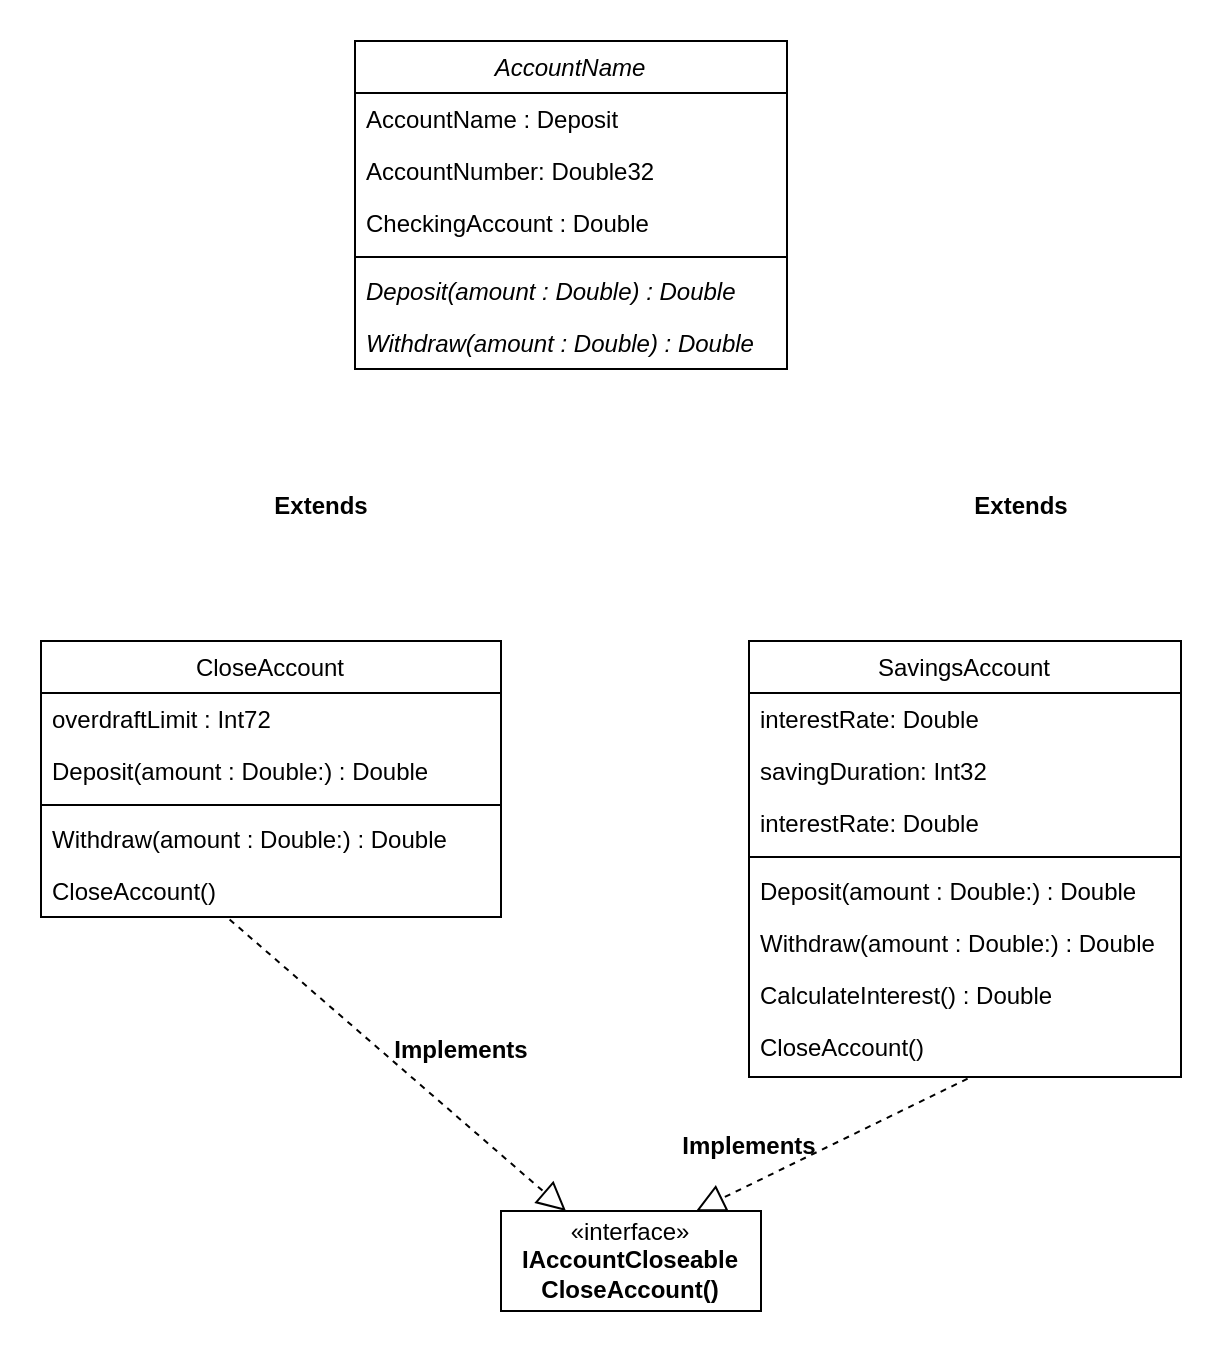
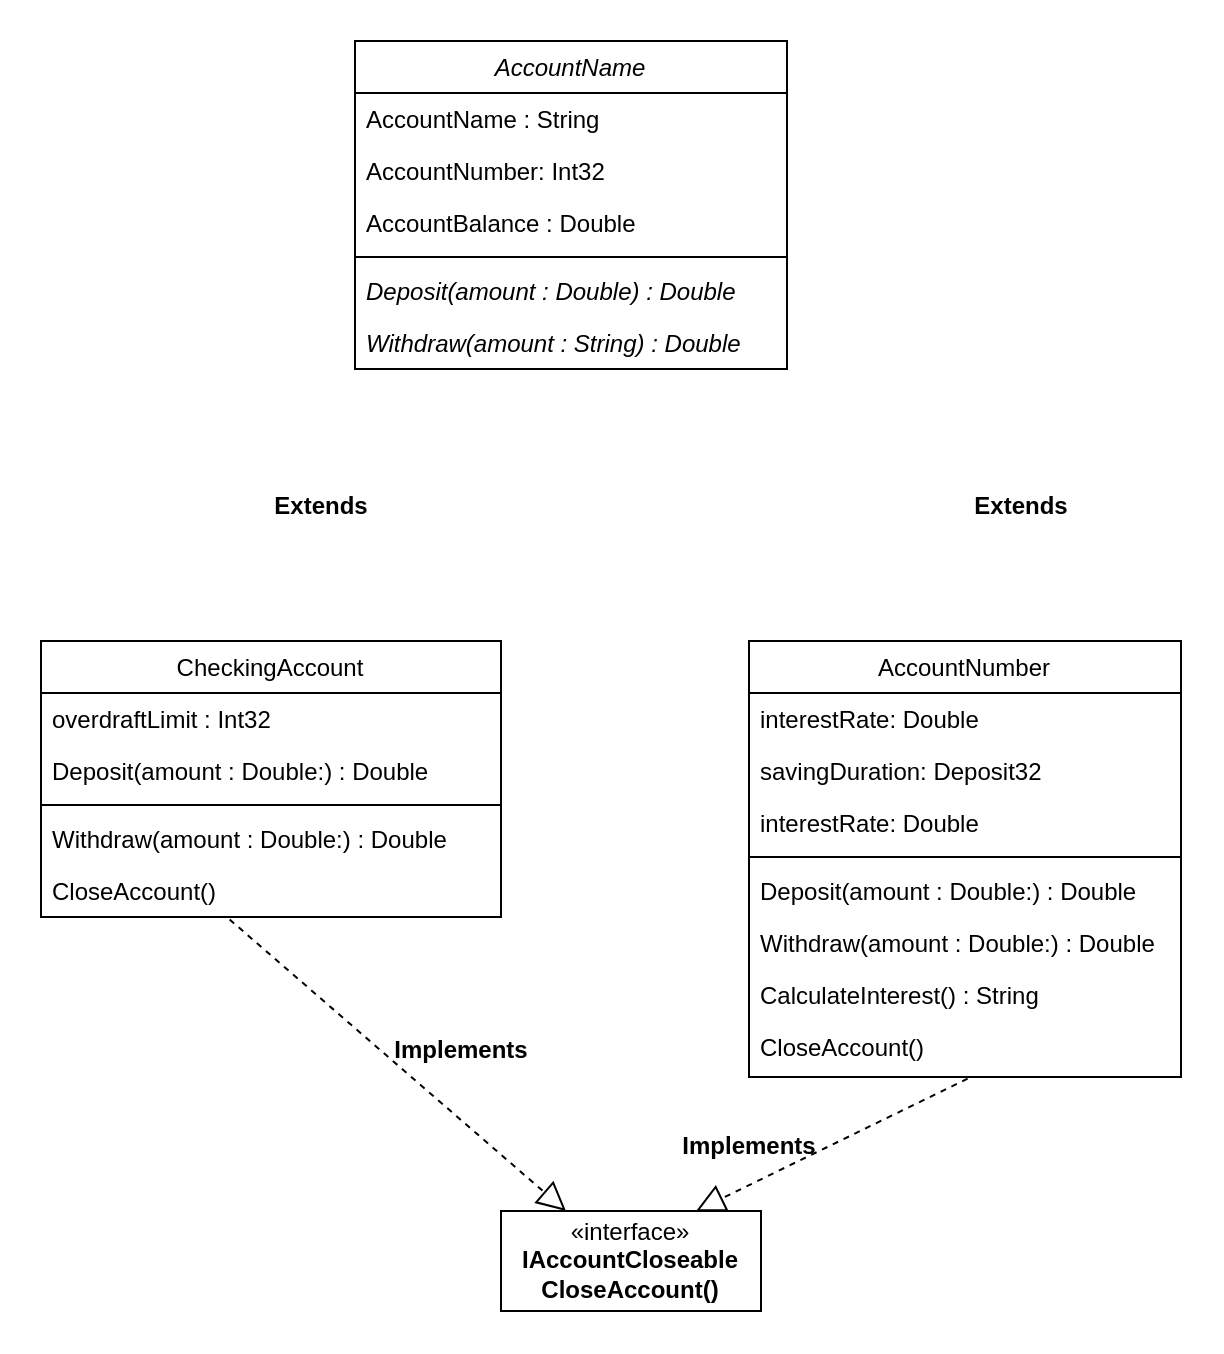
(495, 120) -> (488, 120)
(511, 172) -> (494, 172)
(512, 224) -> (505, 224)
(566, 344) -> (566, 344)
(270, 668) -> (270, 668)
(964, 668) -> (964, 668)
(184, 720) -> (184, 720)
(889, 772) -> (912, 772)
(929, 996) -> (929, 996)
